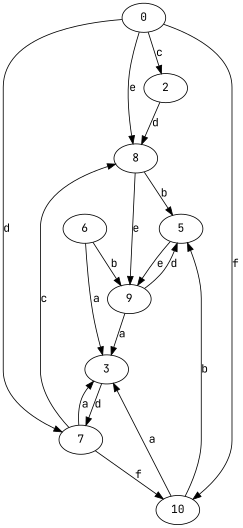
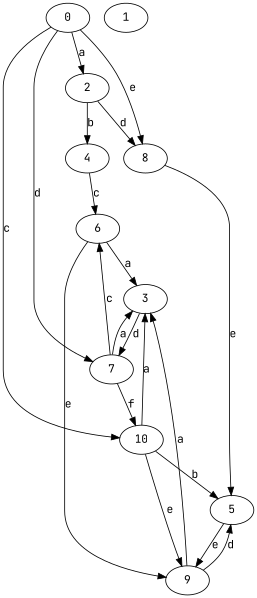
none -> (126, 18)
(160, 53) -> (82, 53)
none -> (87, 158)
(164, 194) -> (233, 334)
(133, 225) -> (161, 507)
(114, 264) -> (68, 405)
(236, 264) -> (7, 229)
(40, 283) -> (105, 303)
